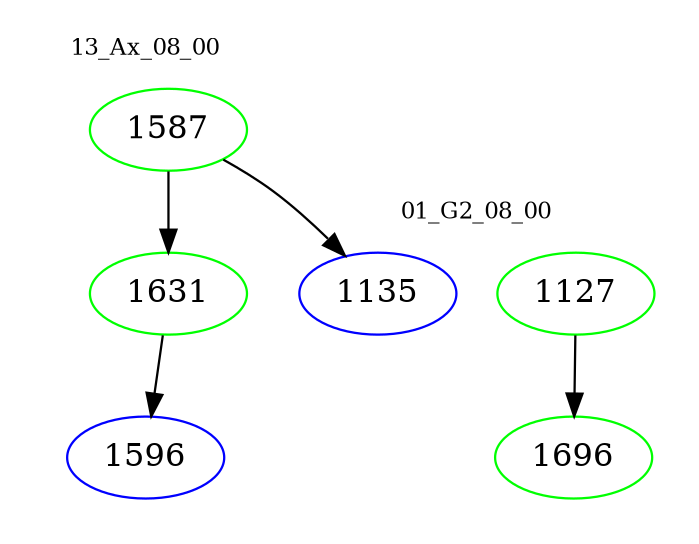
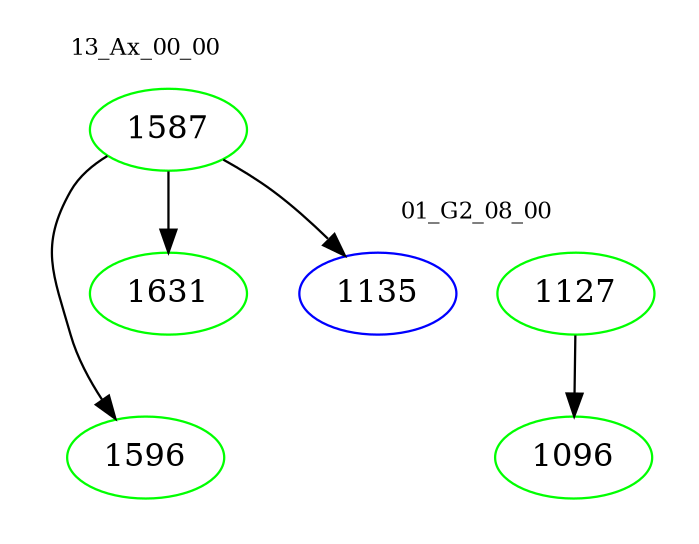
(146, 49) -> (146, 49)
(159, 364) -> (54, 273)
(146, 458) -> (146, 458)
(574, 458) -> (574, 458)
